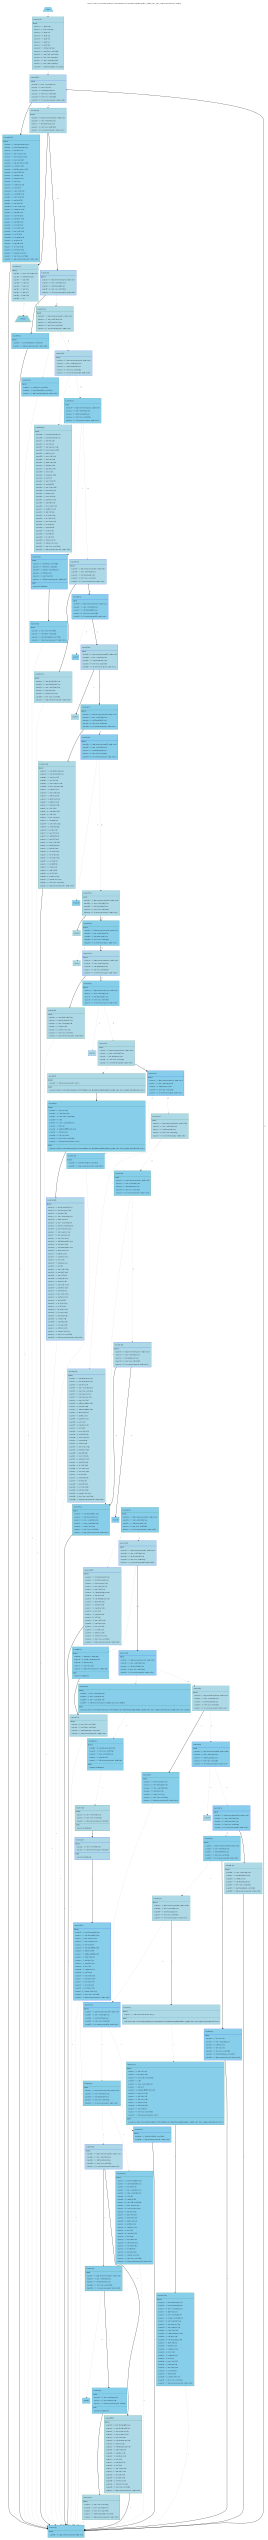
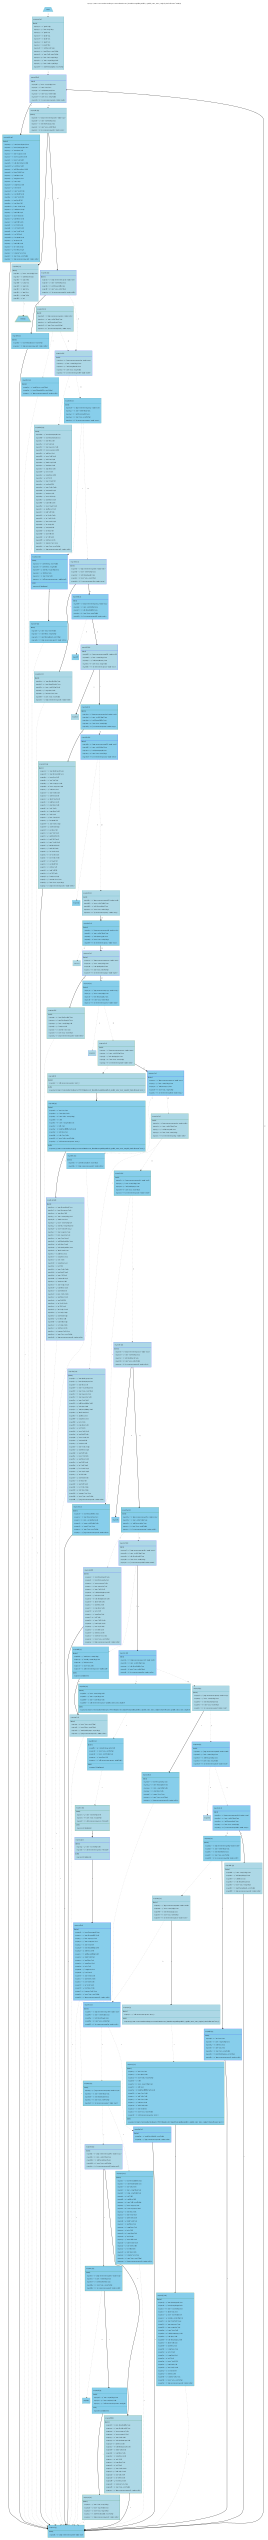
(57, 300) -> (77, 322)
(77, 933) -> none
(114, 1436) -> (136, 1437)
